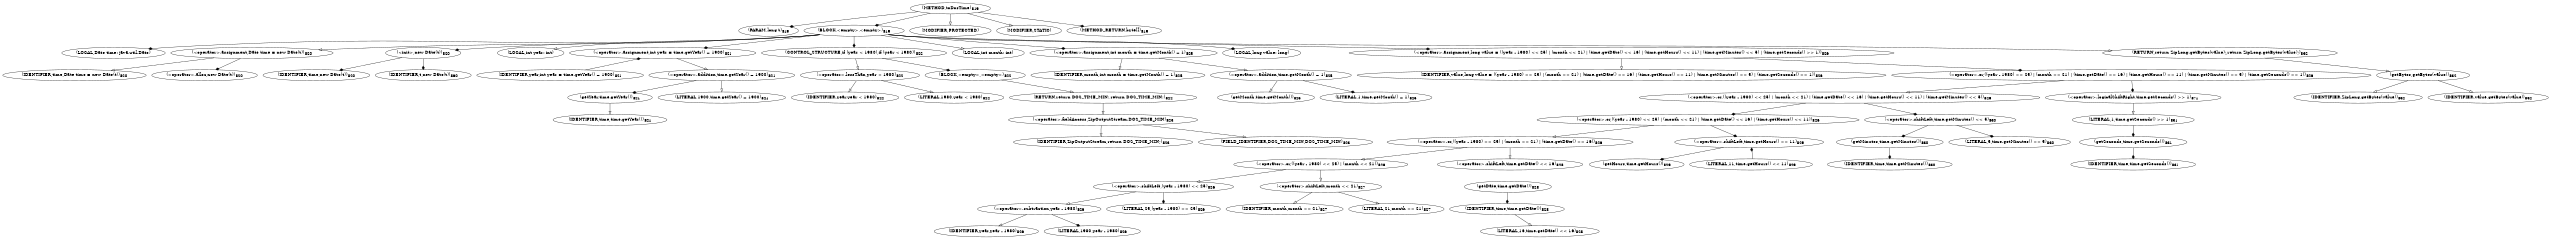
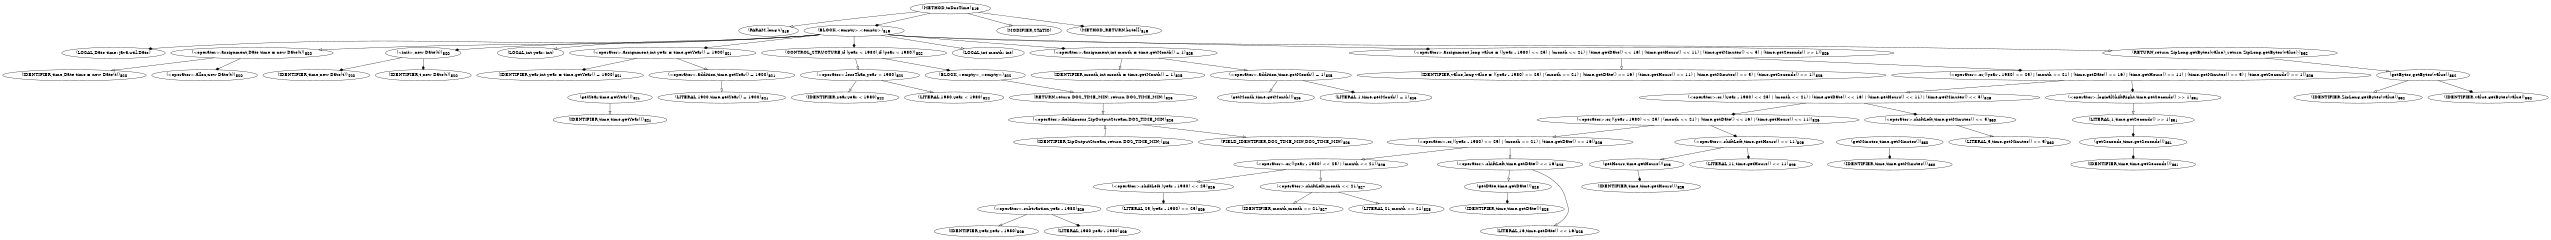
(856, 18) -> (856, 18)
(950, 31) -> none
(1262, 53) -> none
(611, 65) -> (611, 64)
(351, 75) -> (351, 75)
(454, 75) -> (454, 75)
(666, 86) -> none
(2454, 86) -> (2454, 86)
(1169, 97) -> (1169, 97)
(2195, 97) -> (2195, 97)
(1101, 129) -> (1105, 133)
(1917, 130) -> none
(1974, 131) -> (1974, 131)
(1693, 153) -> (1693, 153)
(1752, 155) -> (1748, 151)
none -> (1509, 174)
none -> (1641, 187)
(1103, 198) -> none
(1427, 209) -> (1427, 209)
(1522, 219) -> (1563, 191)
